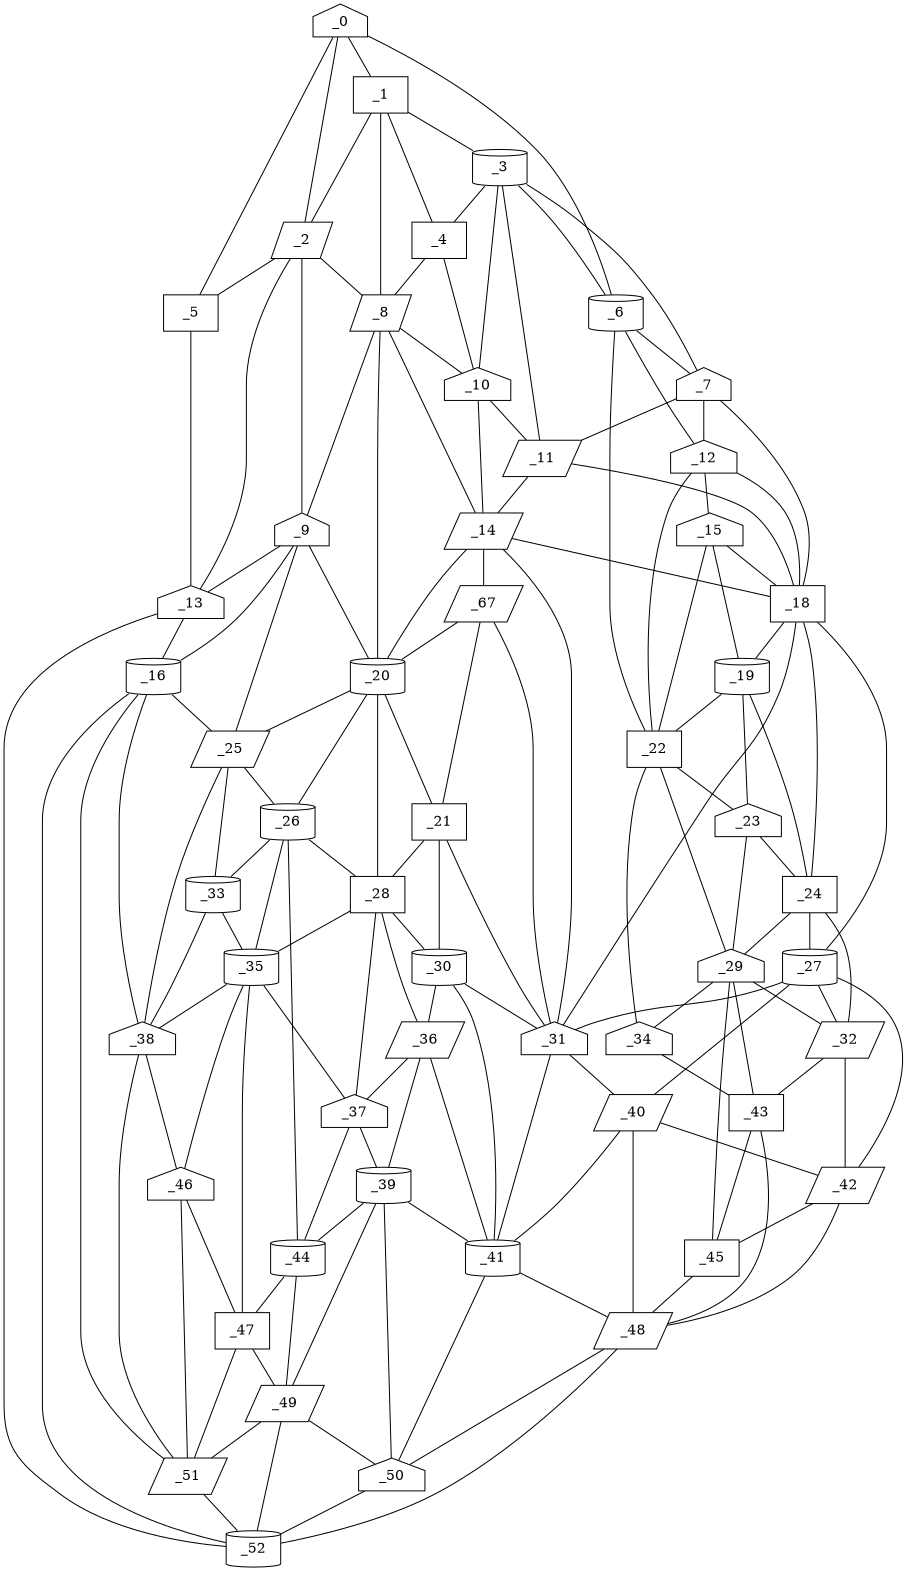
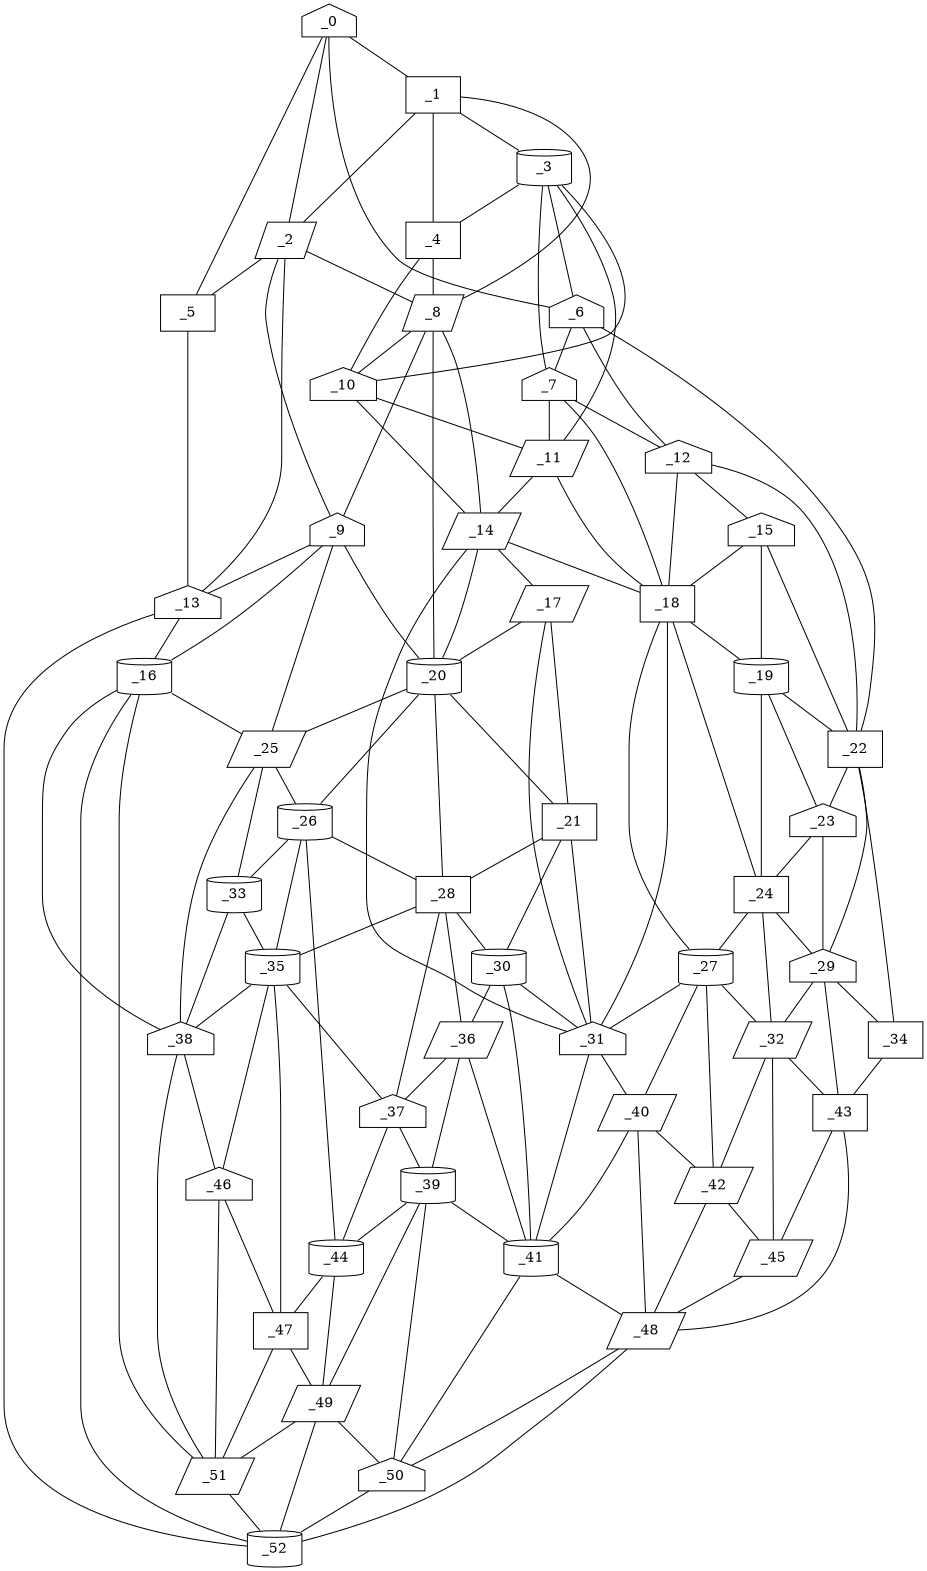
(616, 313) -> (577, 313)
(484, 604) -> (549, 604)
(639, 1040) -> (896, 1040)
(719, 1111) -> (773, 1149)
(712, 1258) -> (773, 1258)
